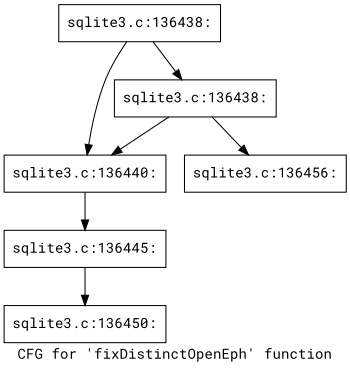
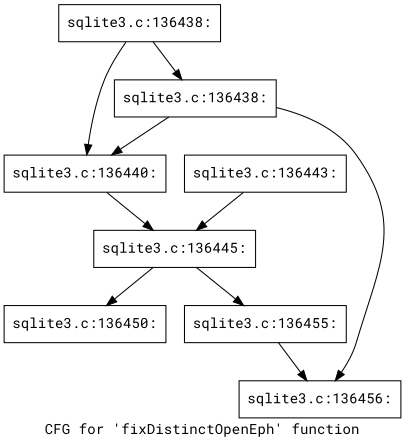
none -> (265, 174)
none -> (265, 324)
